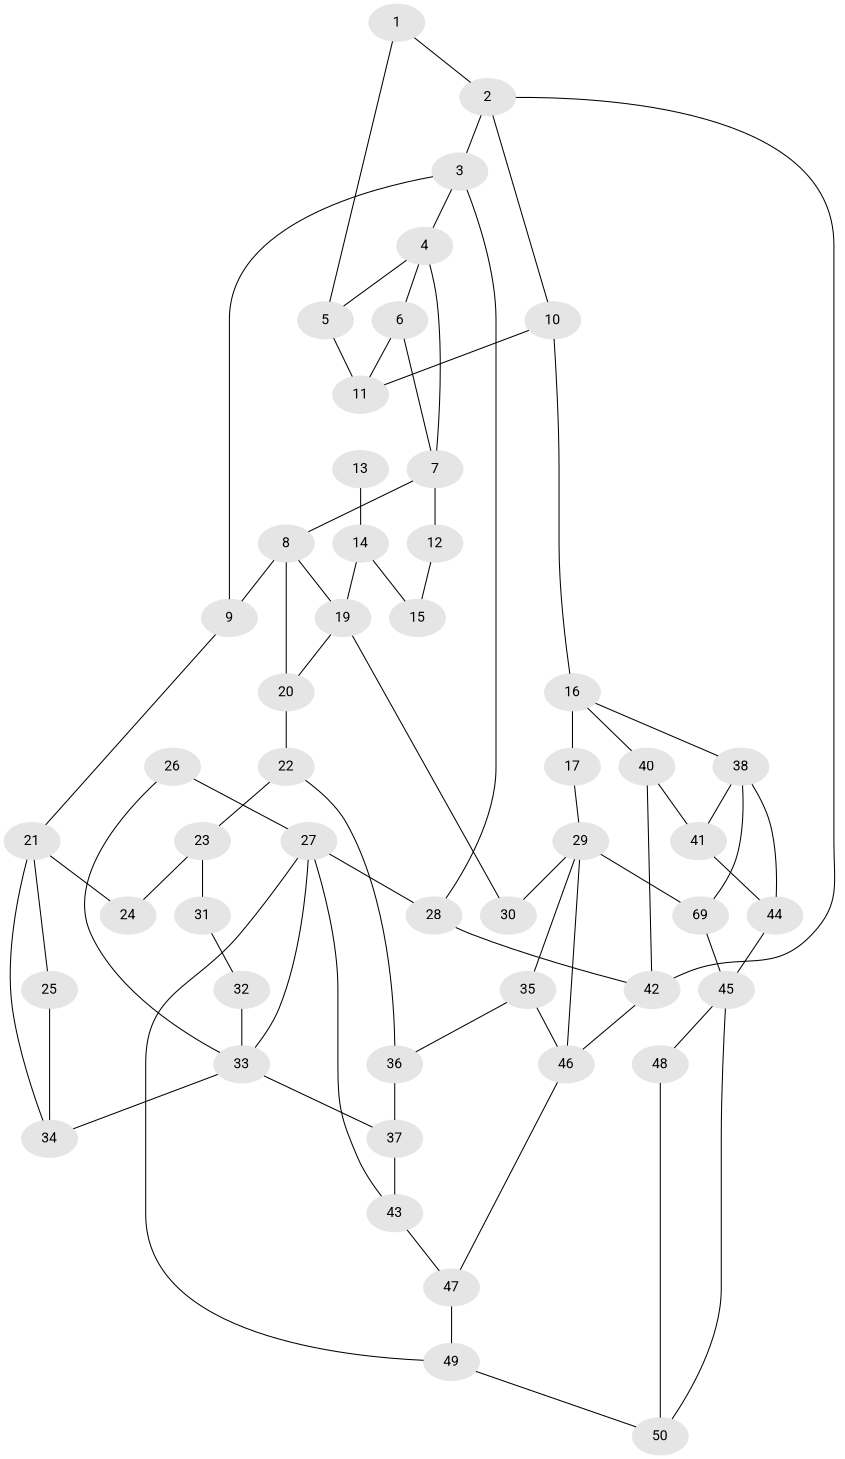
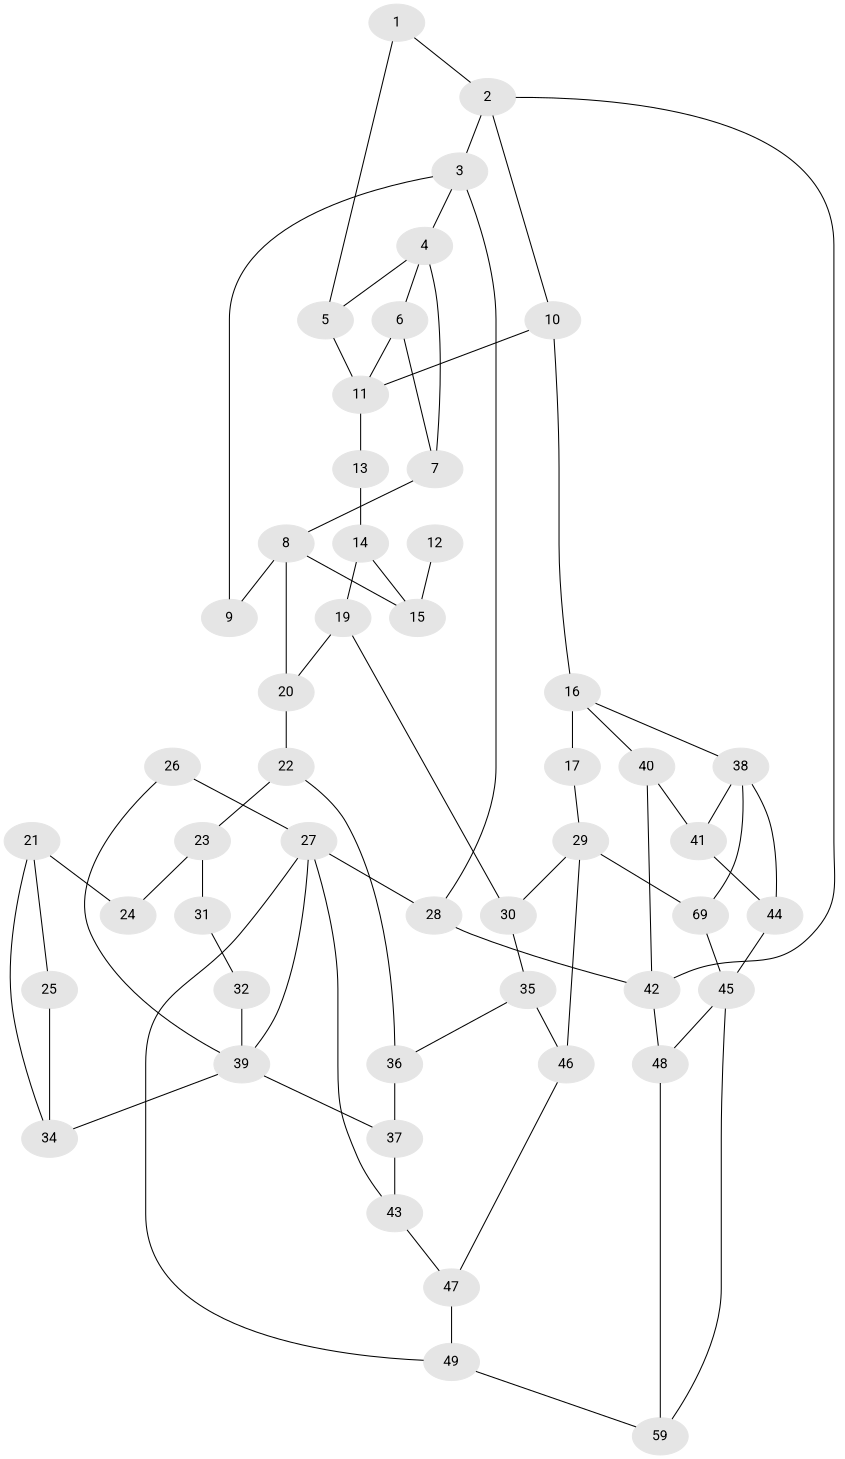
none -> (361, 432)
(435, 506) -> none
(315, 581) -> (345, 577)
(131, 730) -> none
(554, 915) -> (520, 958)
(609, 1027) -> (656, 1027)
(242, 1064) -> (242, 1064)
(660, 1436) -> (660, 1436)
